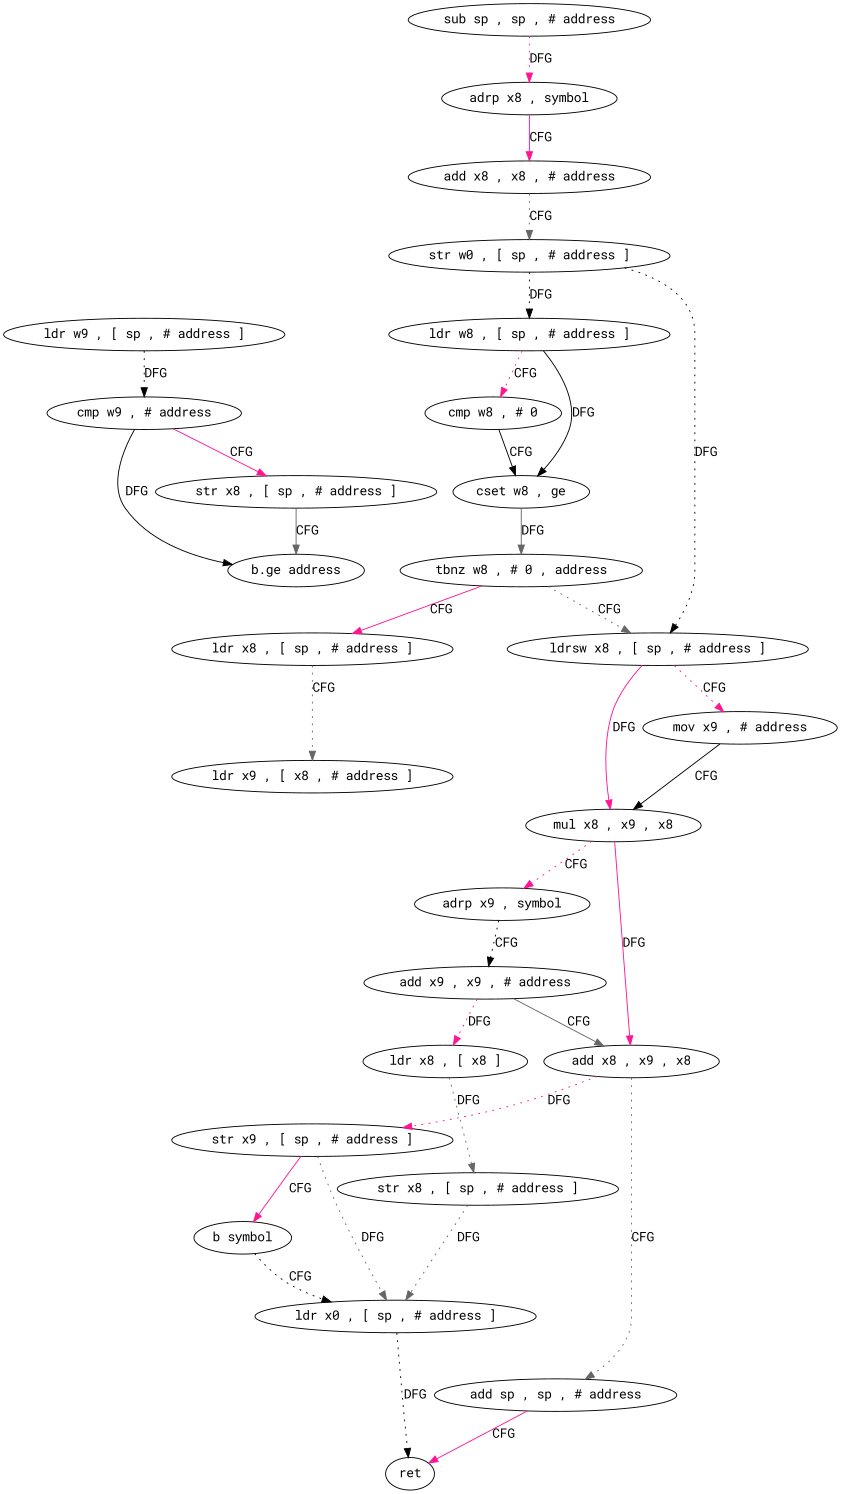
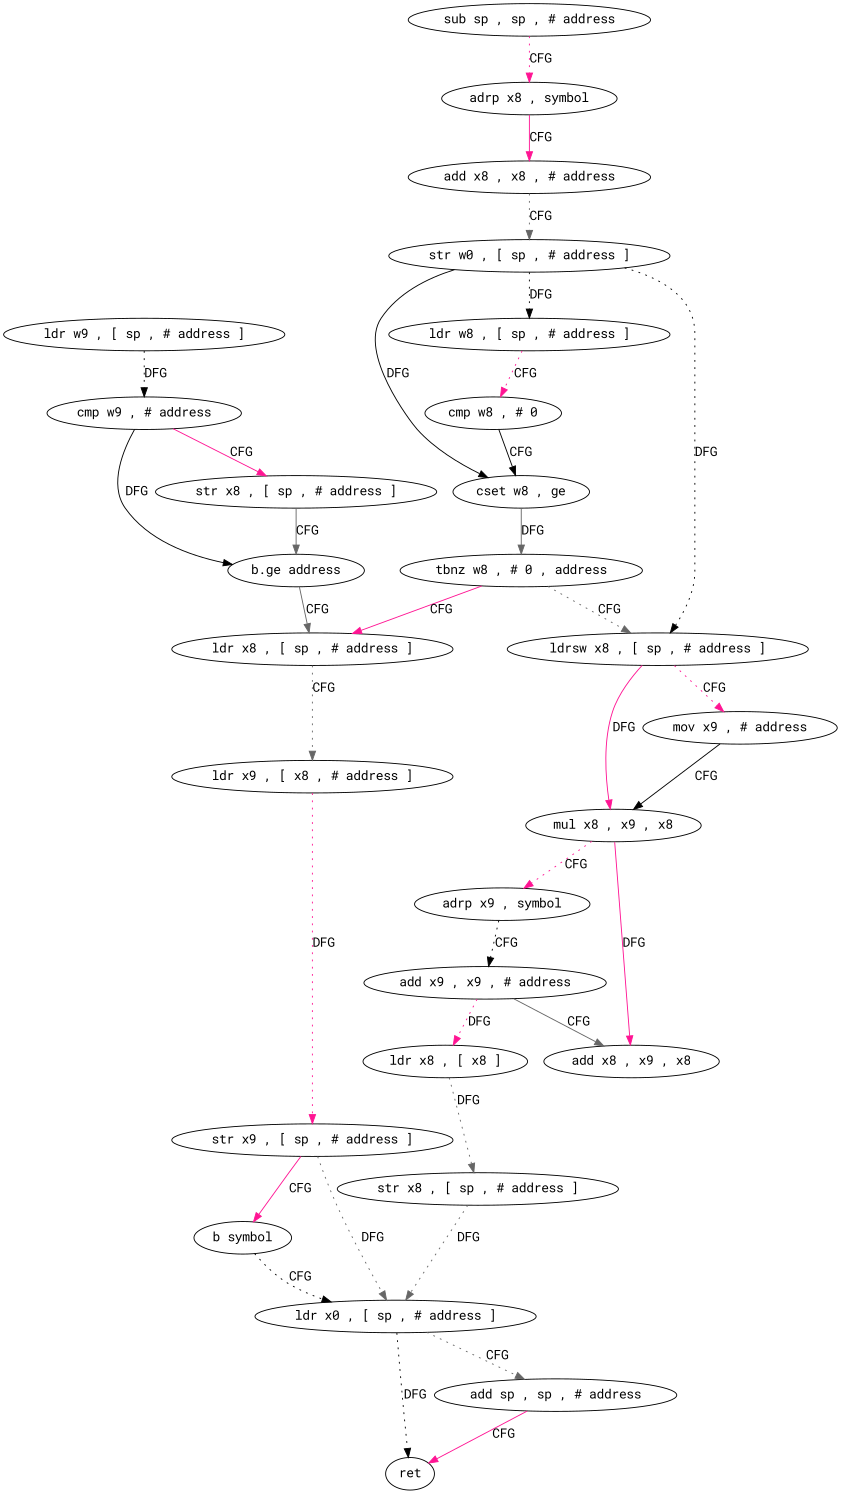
(541, 59) -> (541, 59)
(571, 410) -> (383, 371)
none -> (303, 605)
(506, 1107) -> (312, 954)
(632, 1234) -> (472, 1354)
